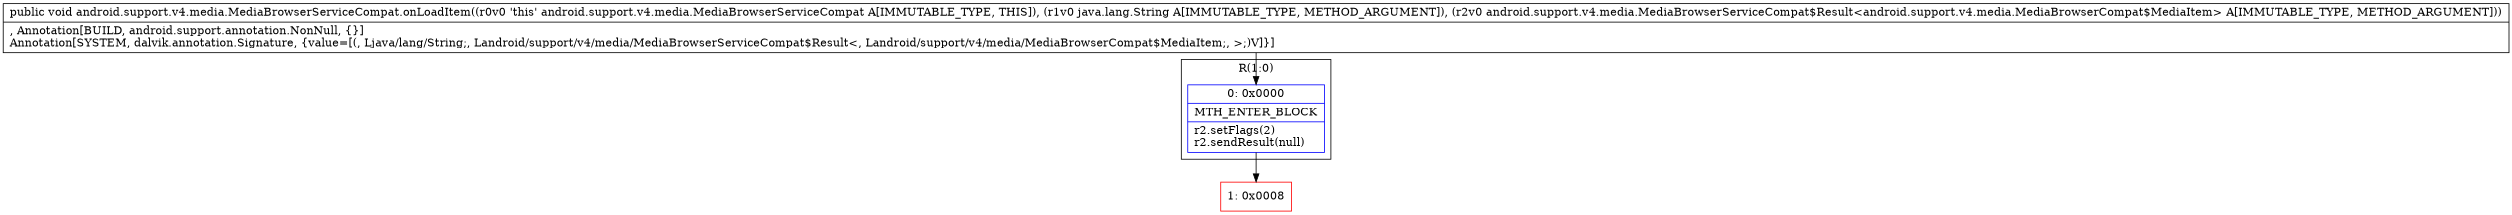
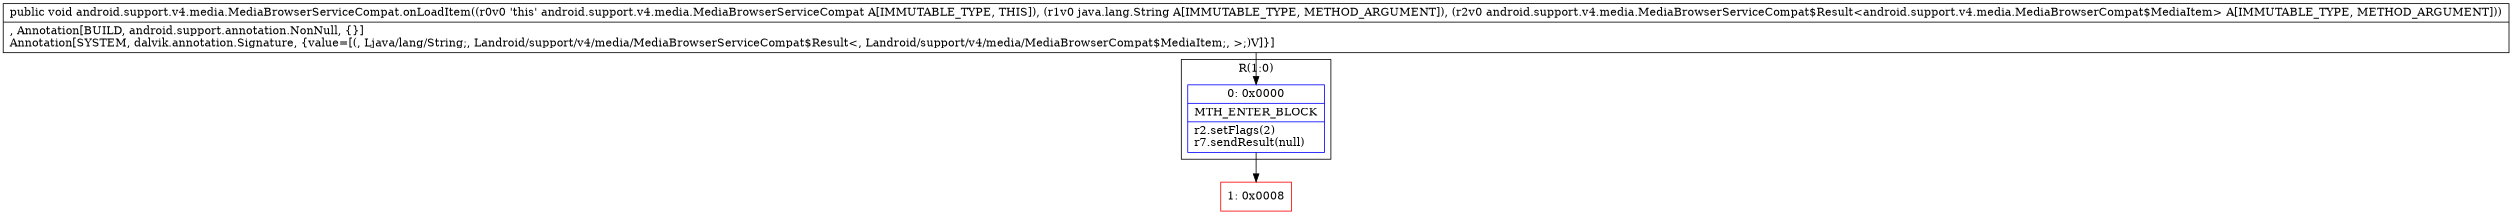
(1250, 143) -> (1250, 143)
